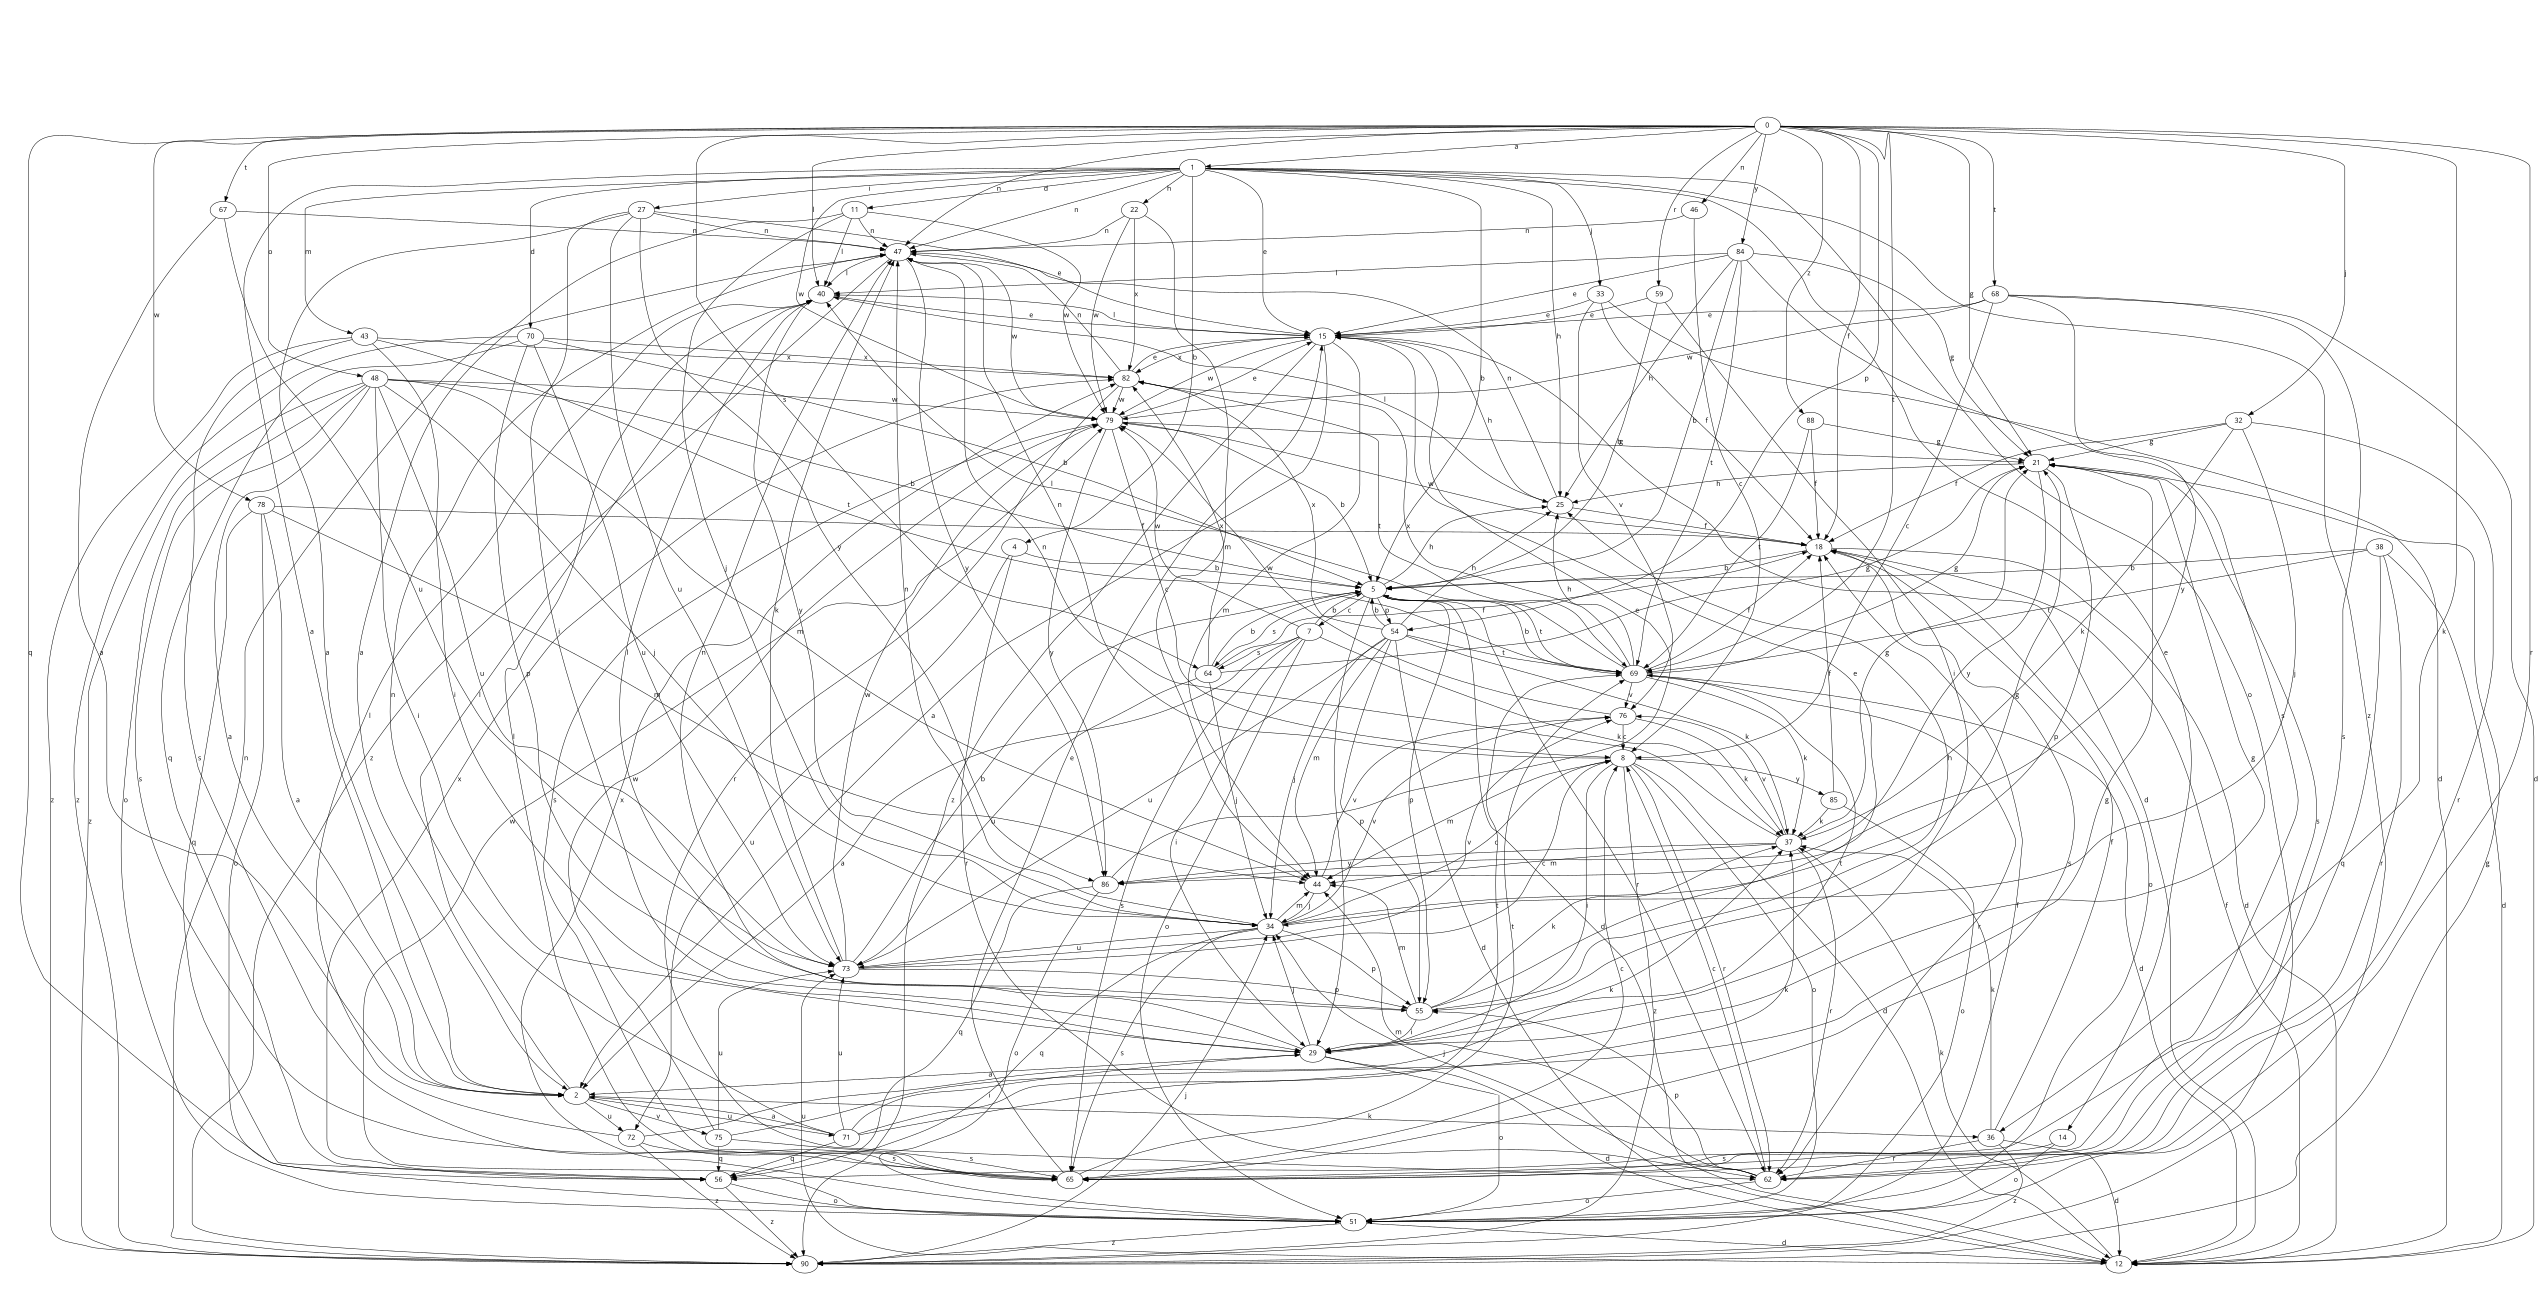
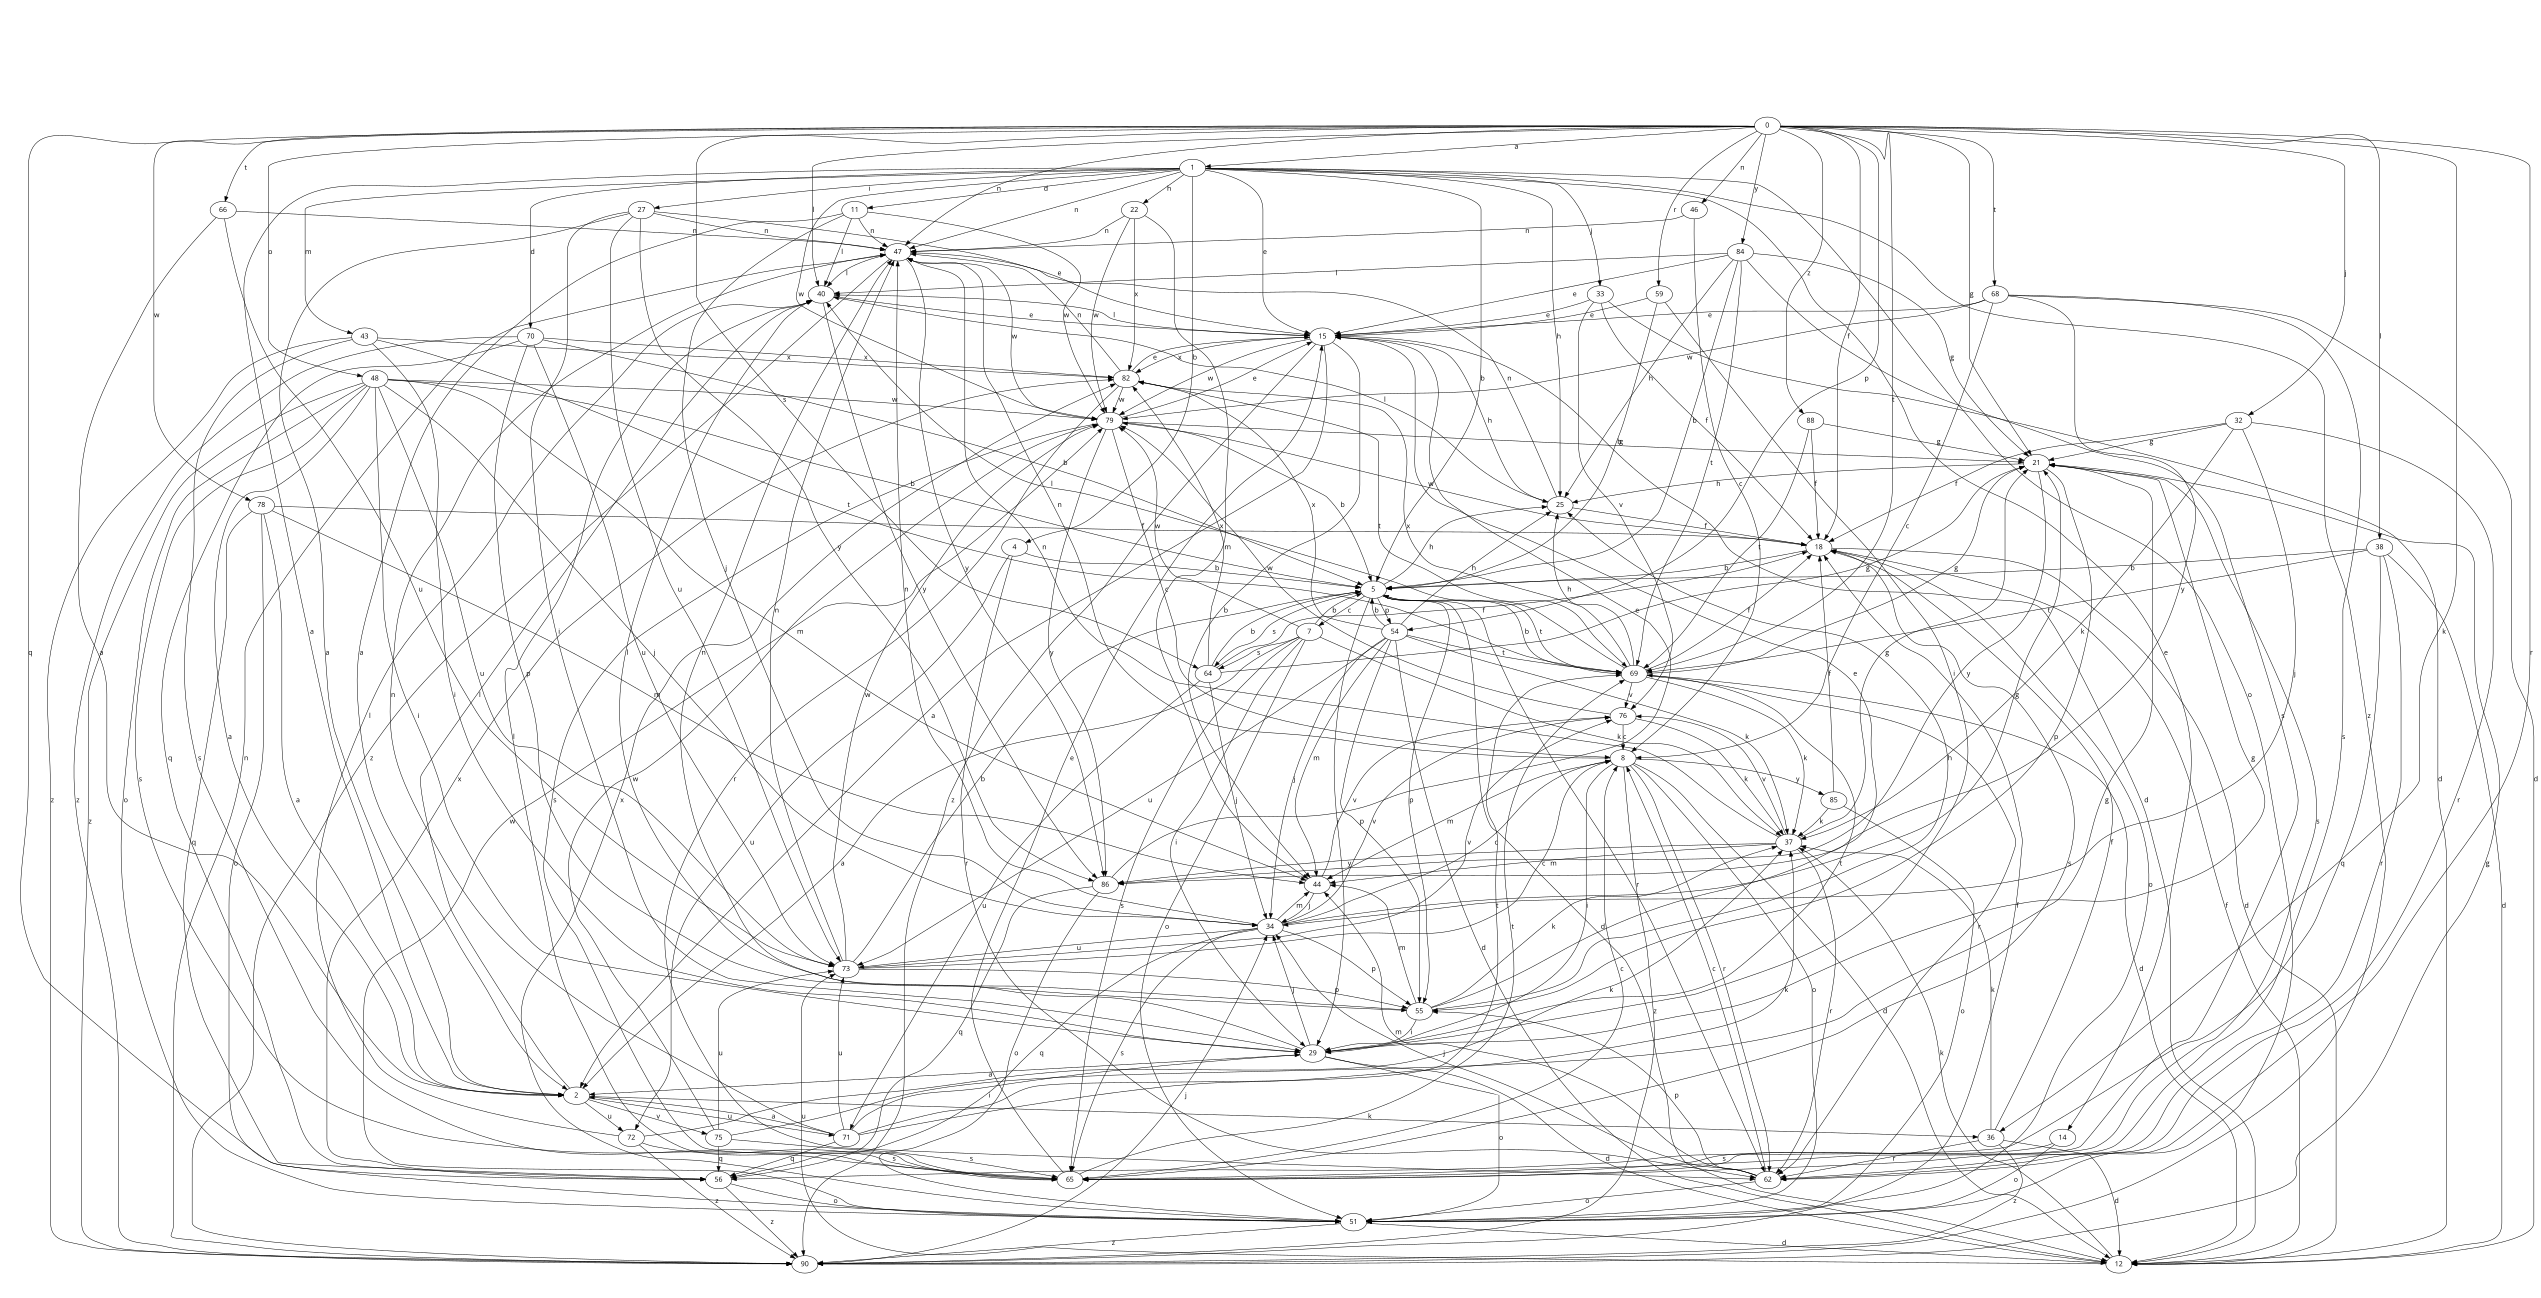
none -> (2274, 143)
(223, 210) -> (223, 210)
(777, 611) -> (777, 611)
(1226, 611) -> (1226, 611)
(815, 737) -> (926, 604)
(1010, 797) -> (1004, 867)
